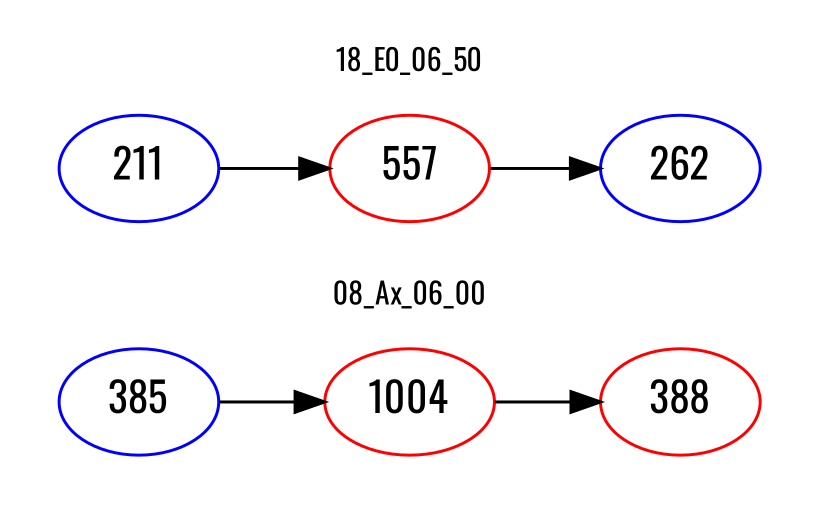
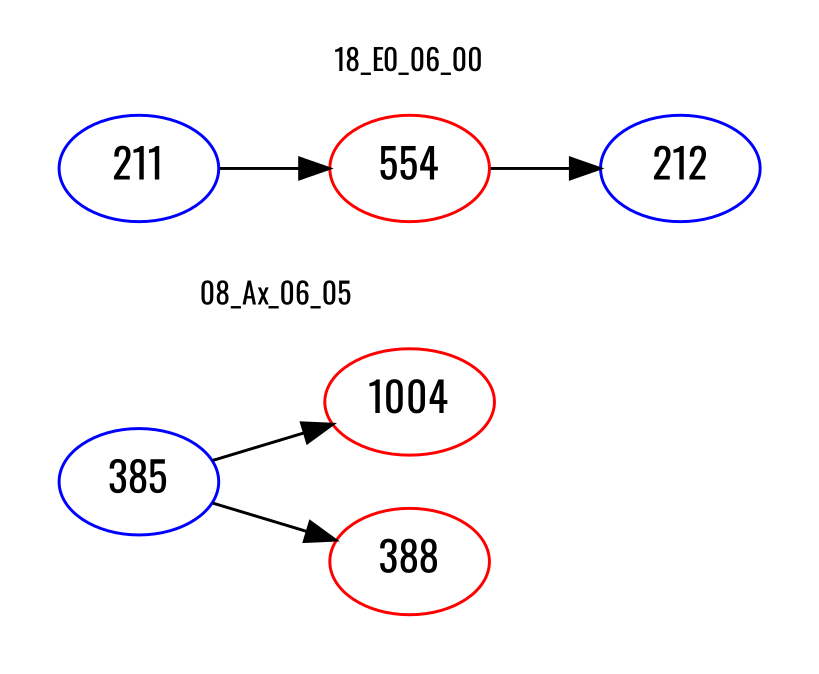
(410, 64) -> (410, 64)
(410, 168) -> (410, 168)
(680, 168) -> (680, 168)
(410, 297) -> (277, 297)
(533, 402) -> (260, 517)
